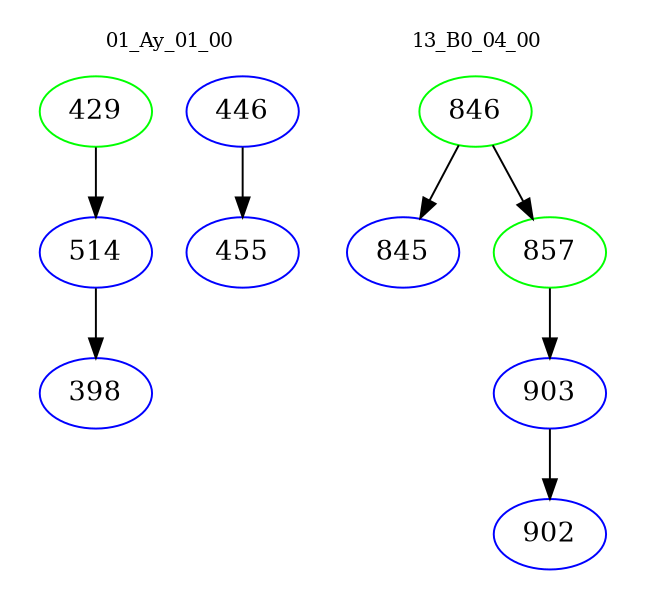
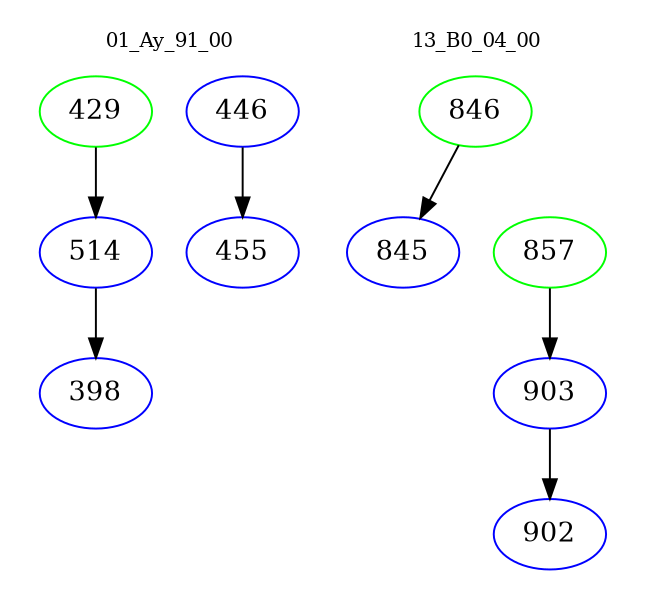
(169, 42) -> (169, 42)
(508, 173) -> none
